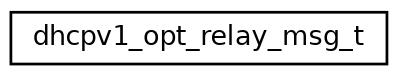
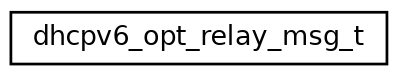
(199, 38) -> (199, 38)
